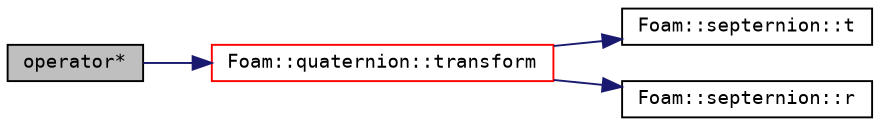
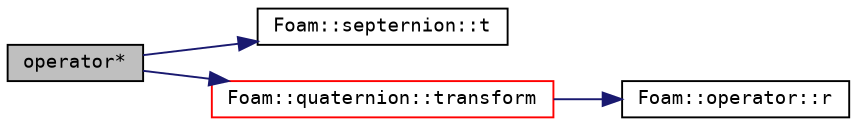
(578, 44) -> (191, 49)
(747, 99) -> (736, 99)
